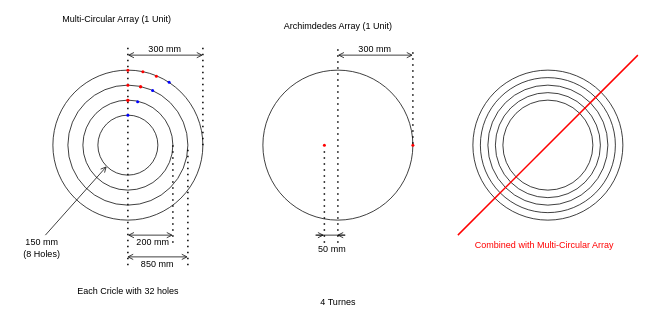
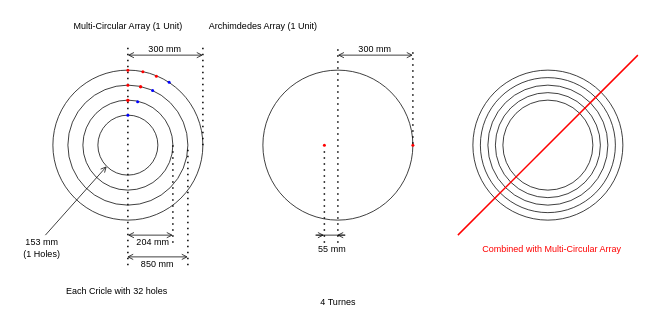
(117, 19) -> (128, 27)
(338, 27) -> (263, 27)
(153, 242) -> (153, 242)
(42, 243) -> (42, 243)
(544, 246) -> (552, 249)
(332, 249) -> (332, 249)
(42, 254) -> (42, 254)
(128, 291) -> (117, 291)
